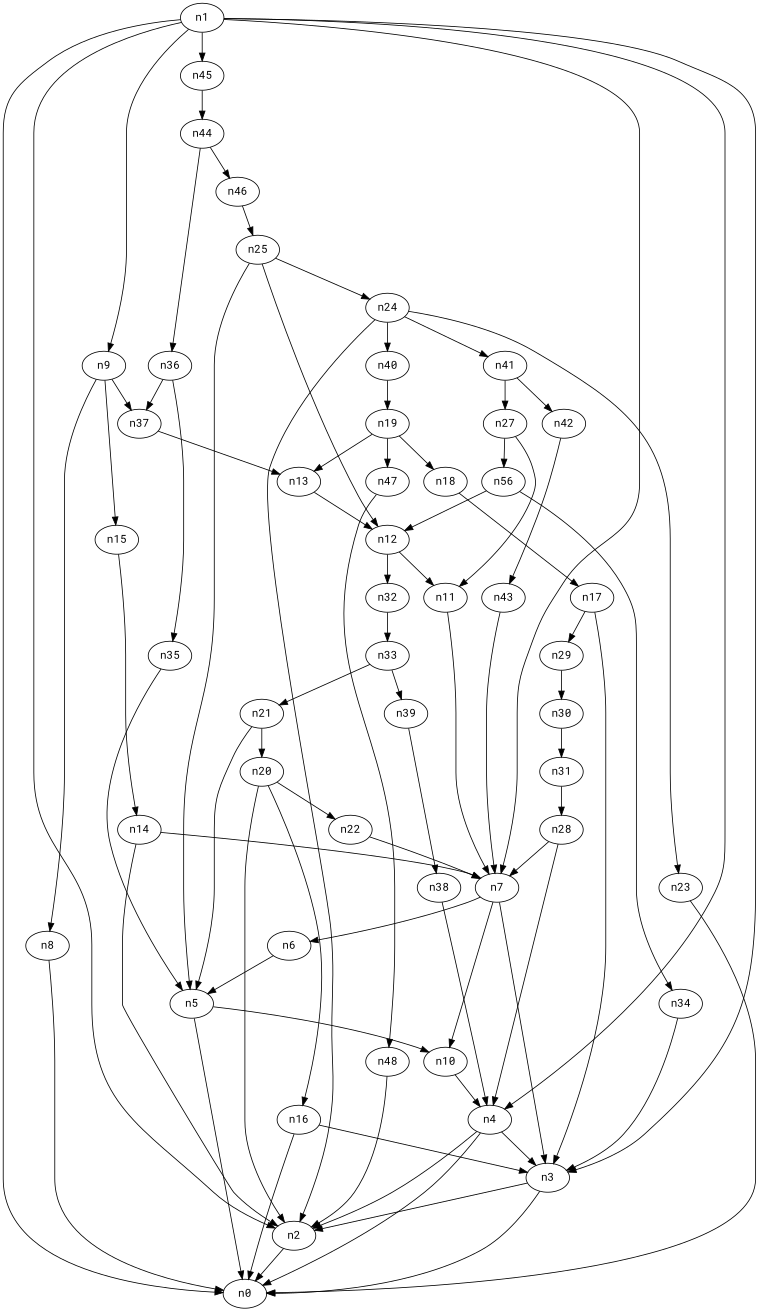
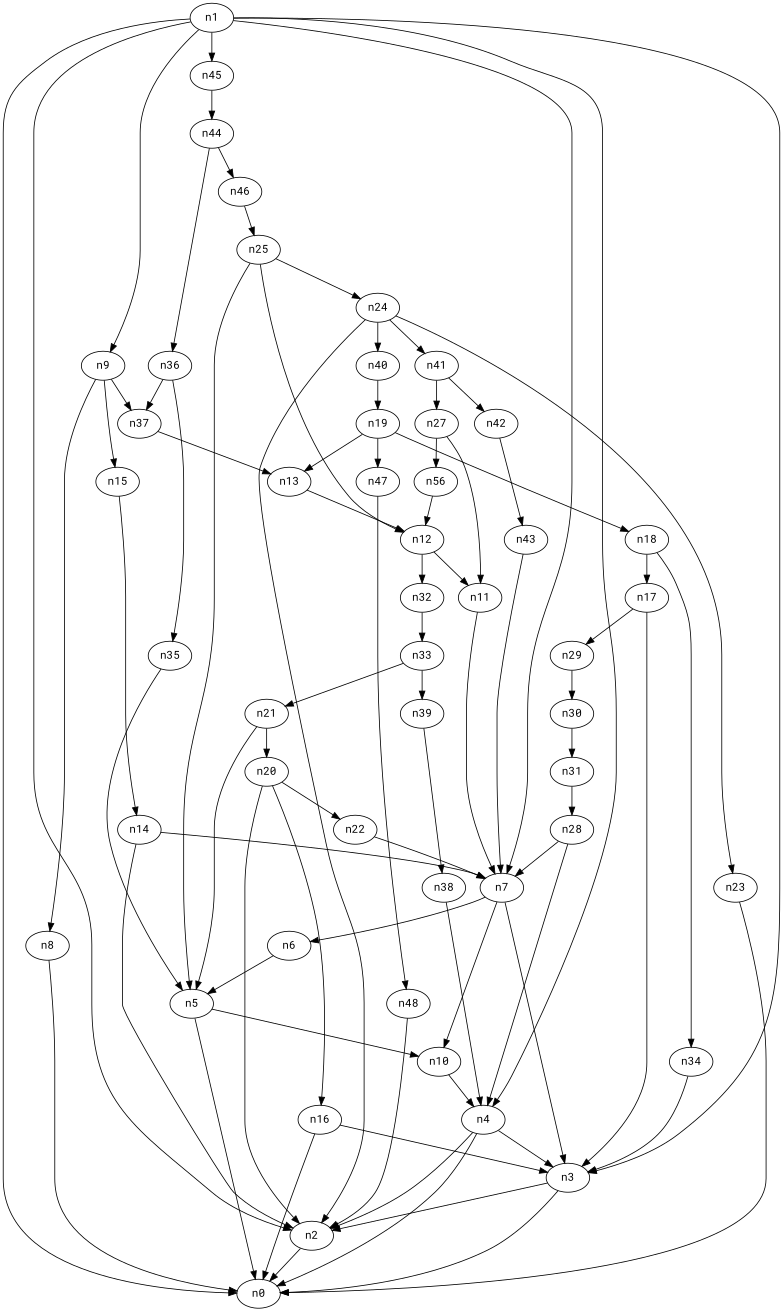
(636, 716) -> (691, 792)
